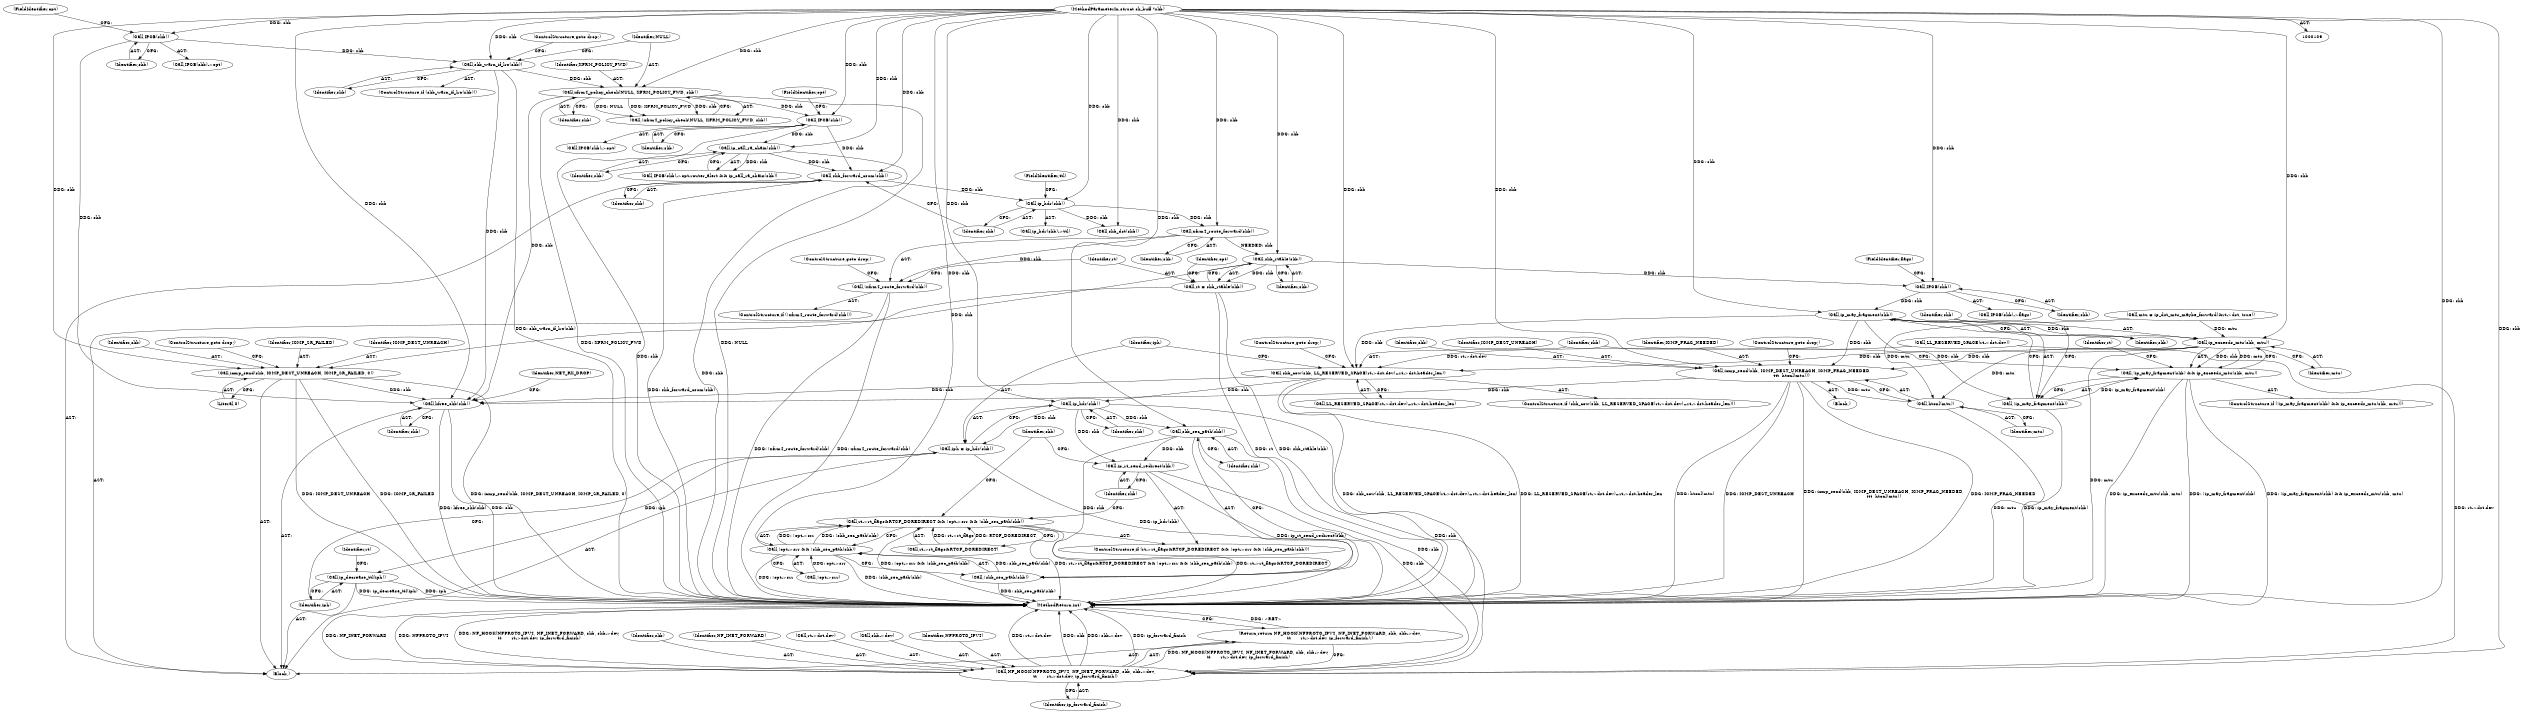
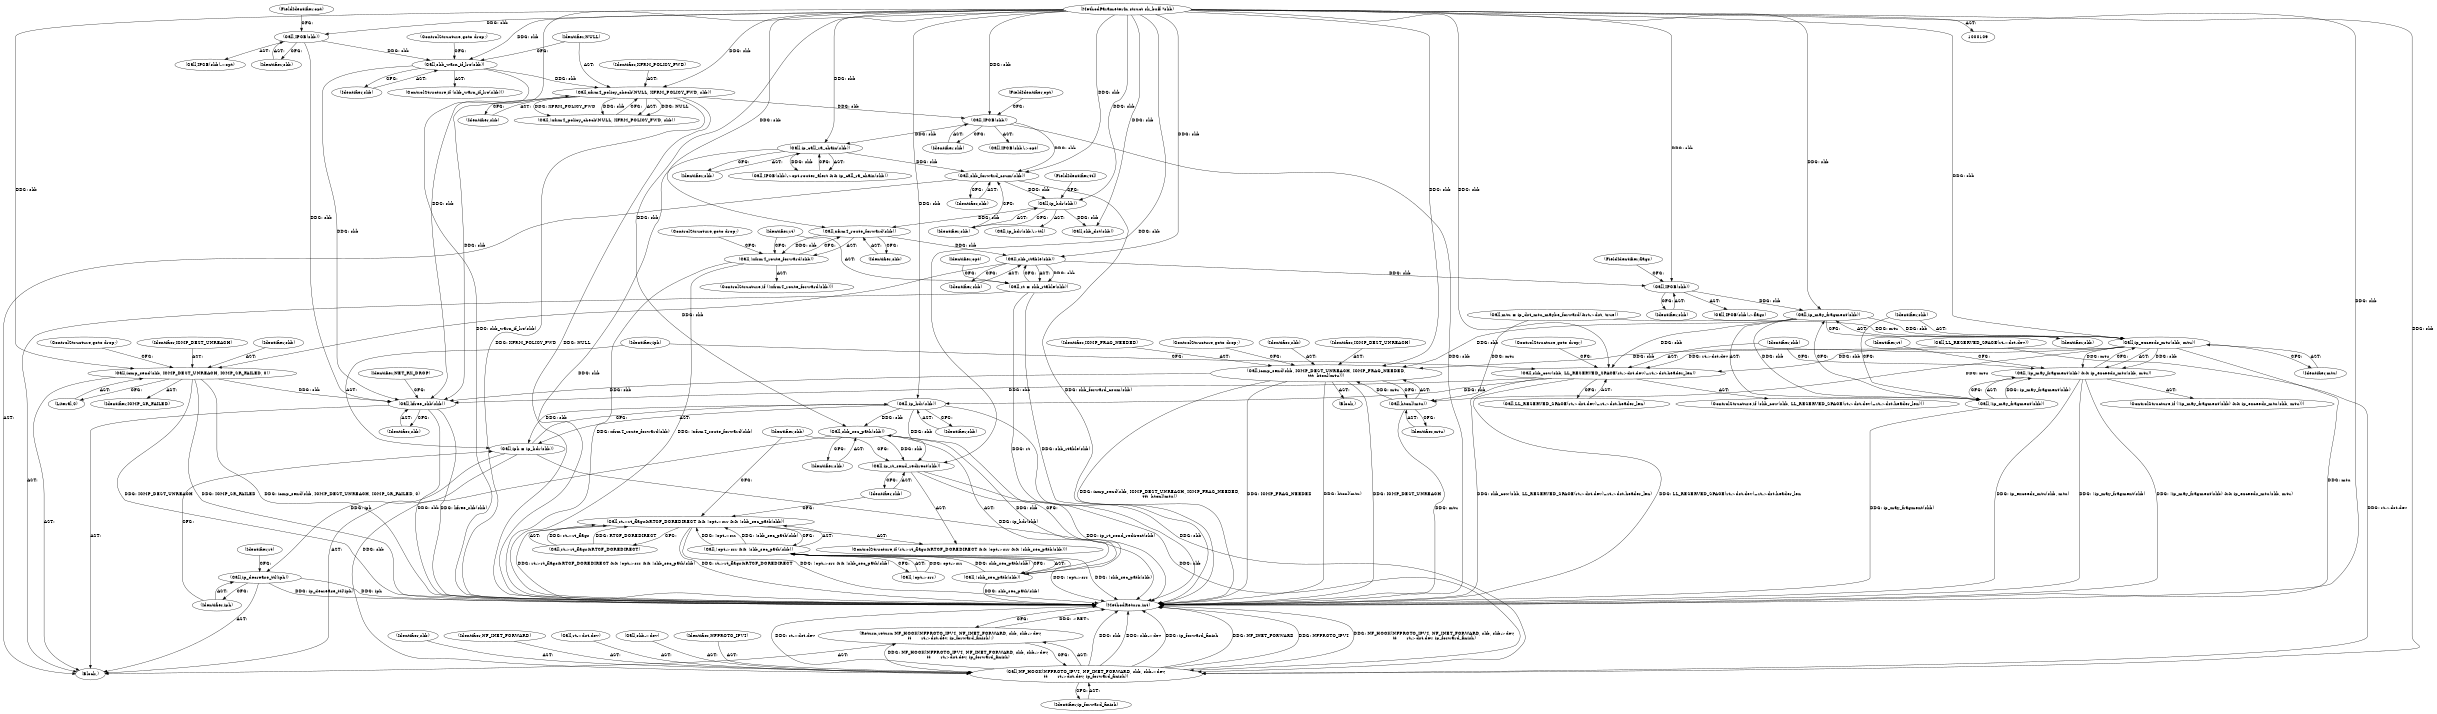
(1257, 245) -> (966, 245)
none -> (819, 247)
(949, 283) -> (1024, 246)
(299, 357) -> (166, 388)
